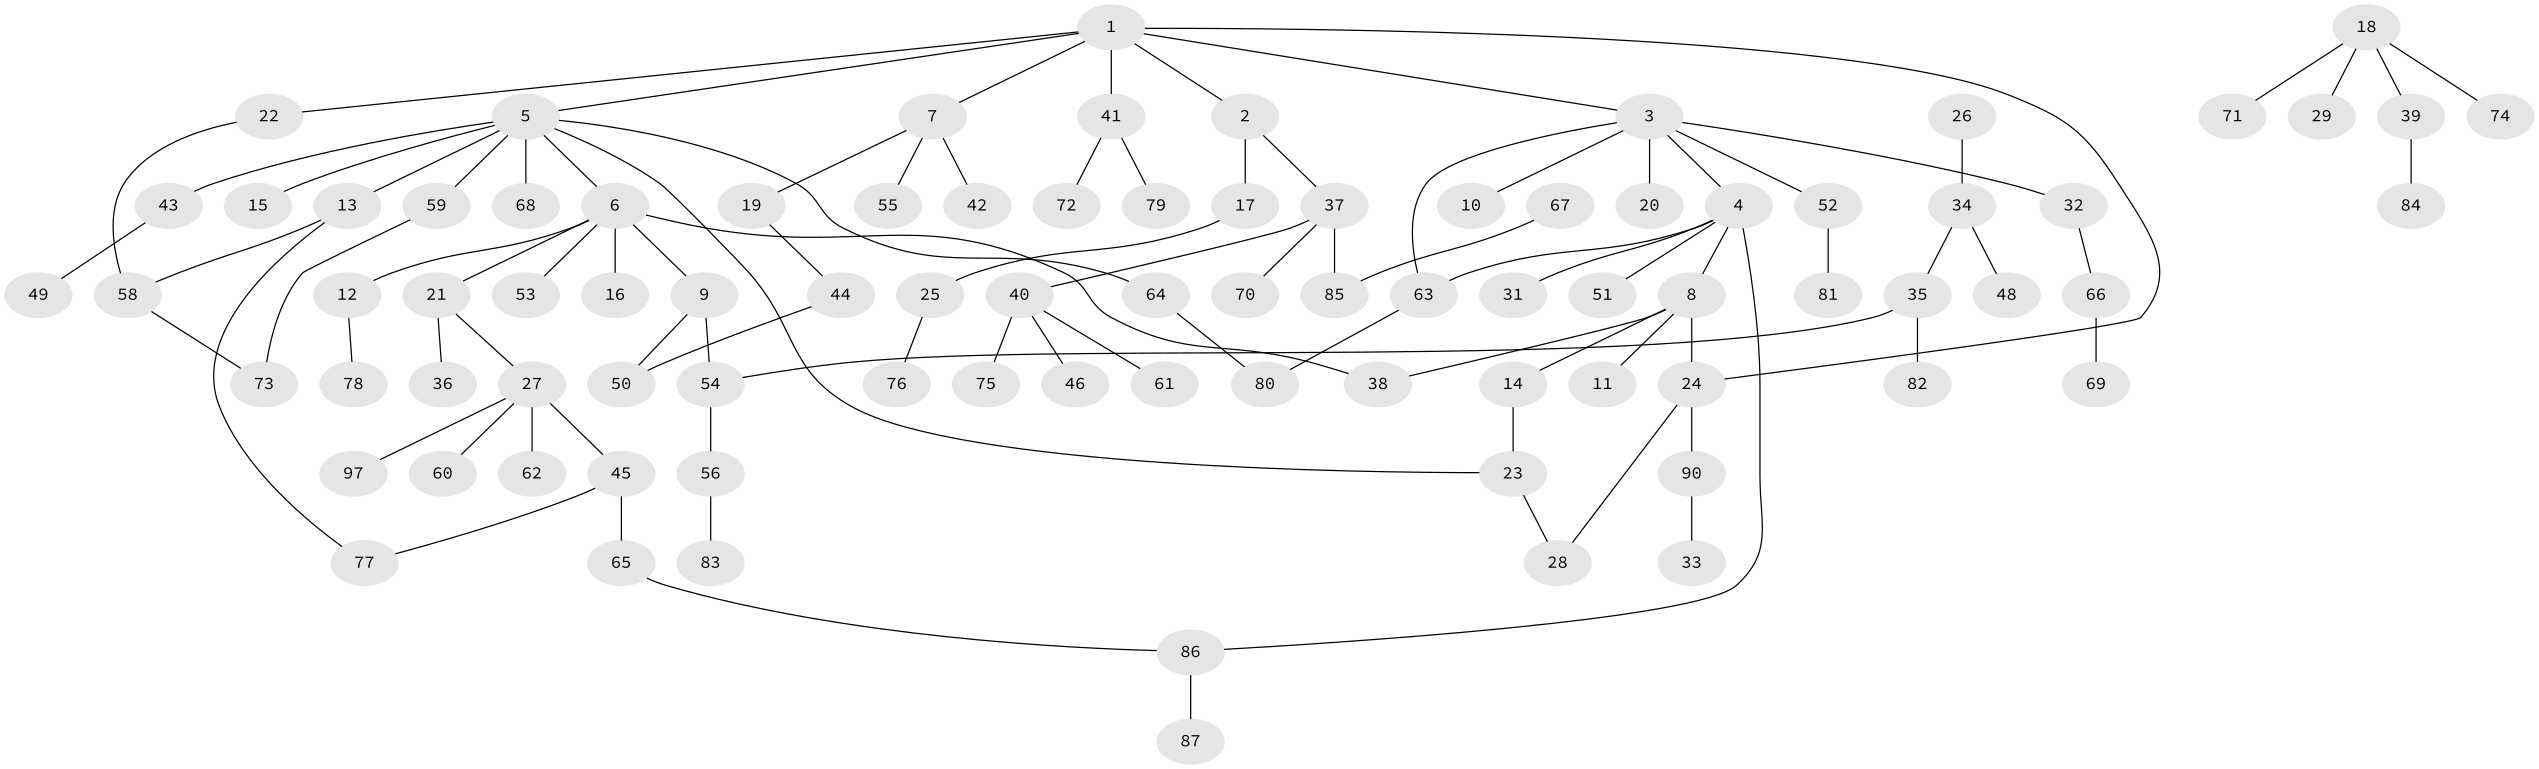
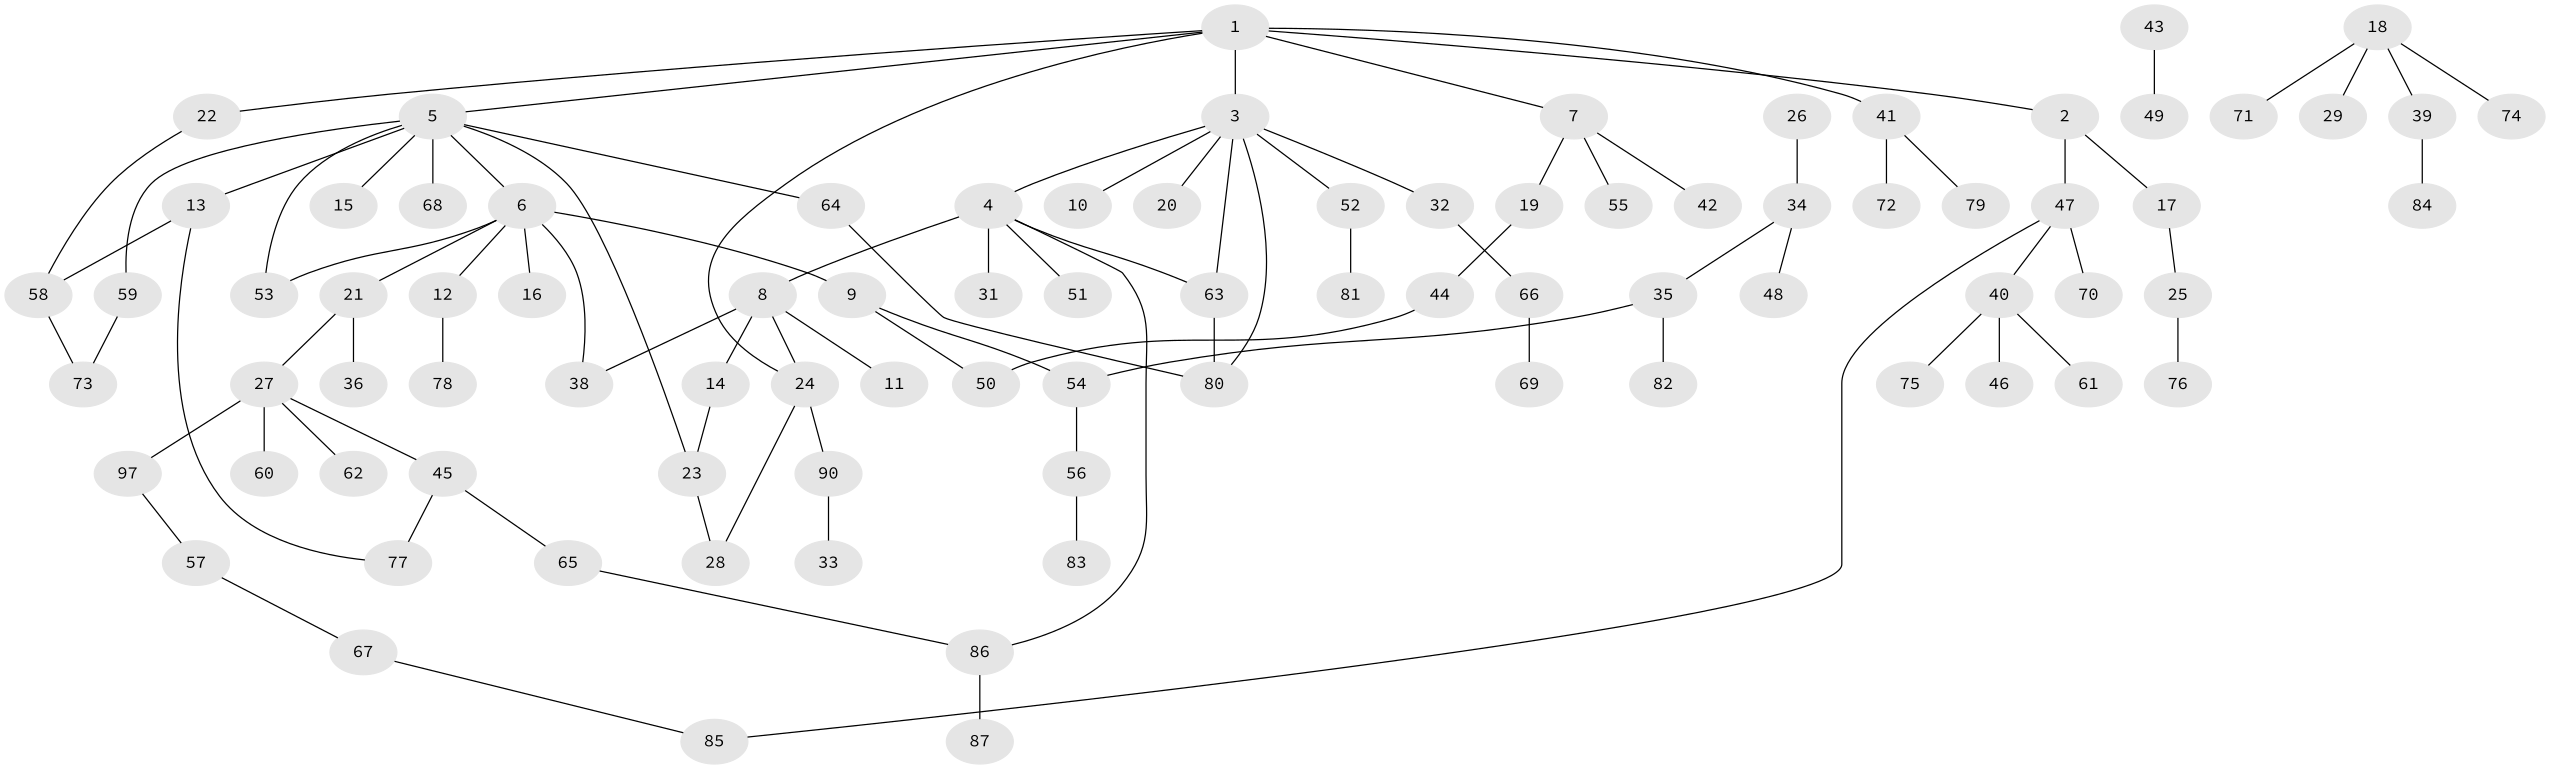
(342, 149) -> (307, 175)
(1335, 206) -> (2065, 206)
none -> (1266, 255)
none -> (196, 563)
